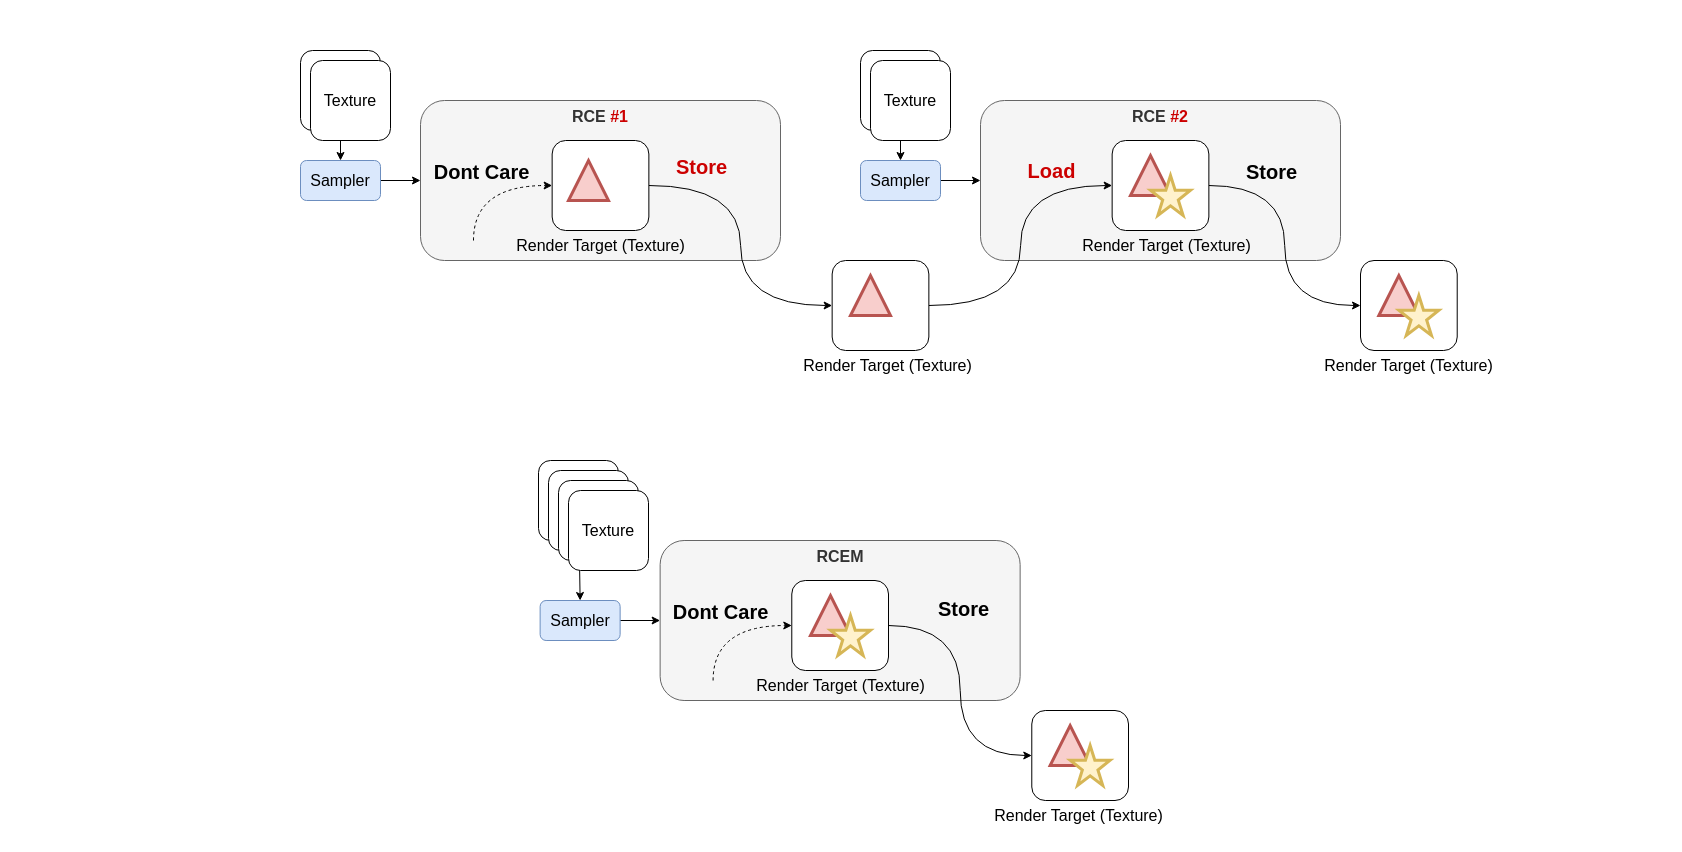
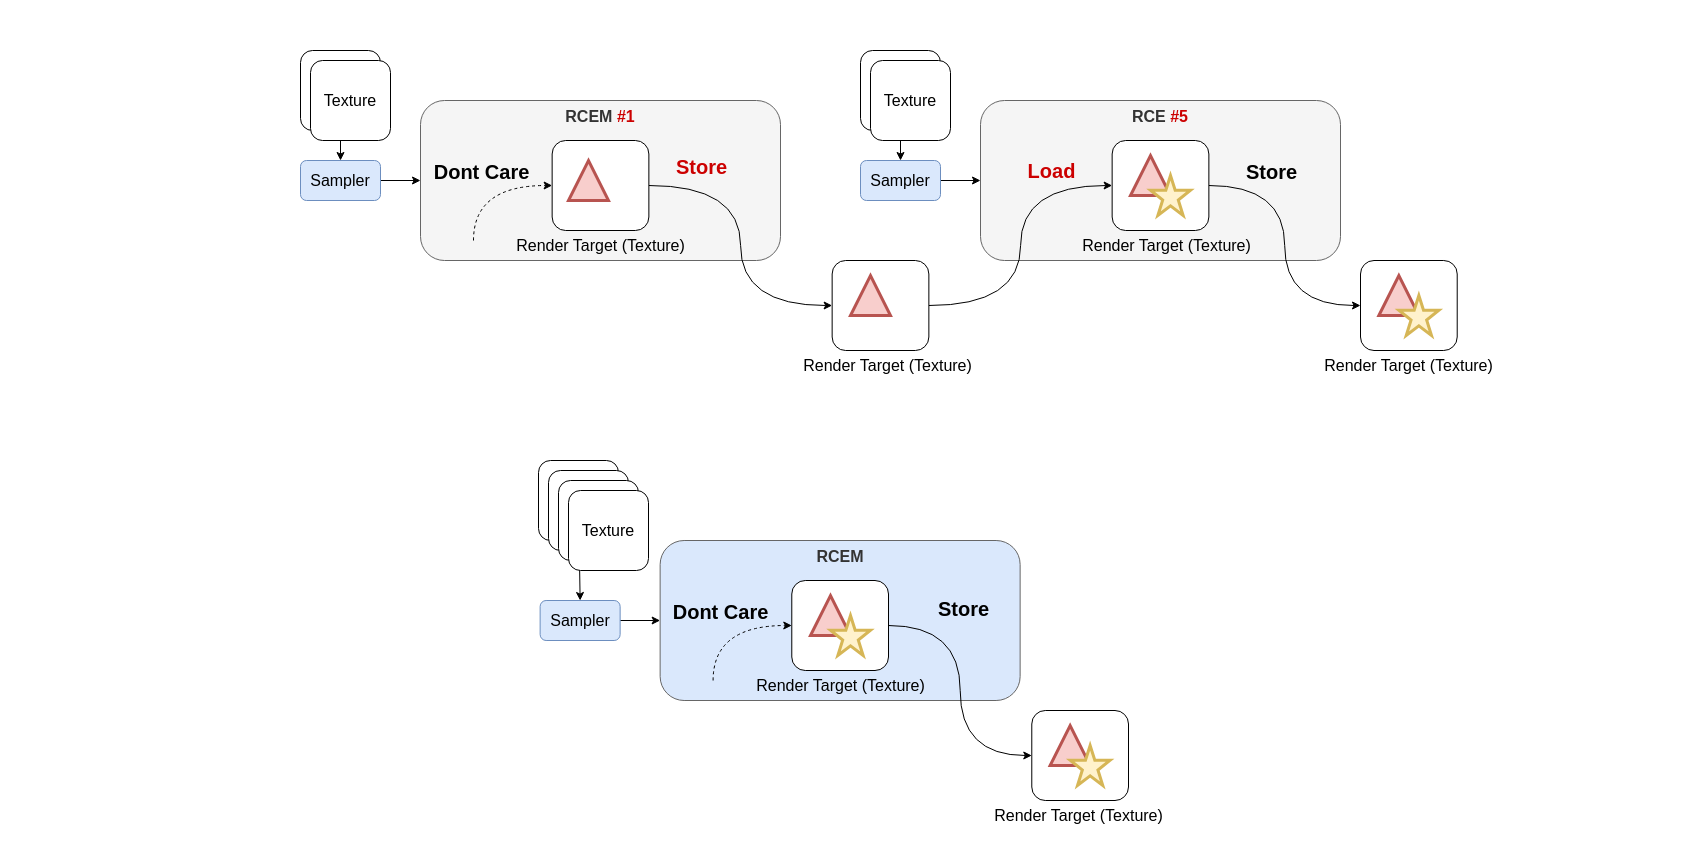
(601, 117) -> (601, 117)
(1161, 117) -> (1161, 117)
(841, 557) -> (841, 557)
